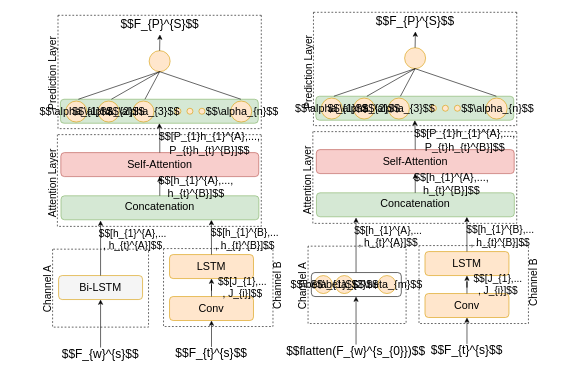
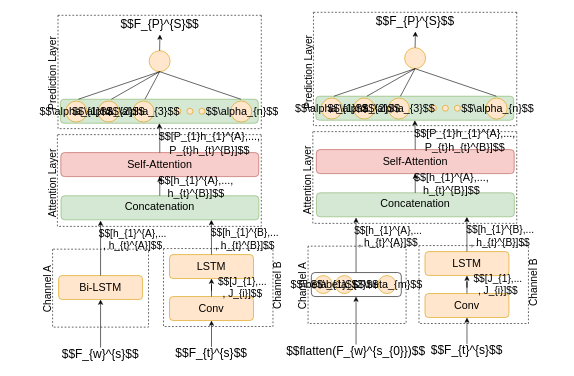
(101, 288) -> (101, 288)
